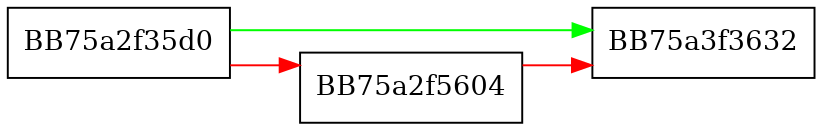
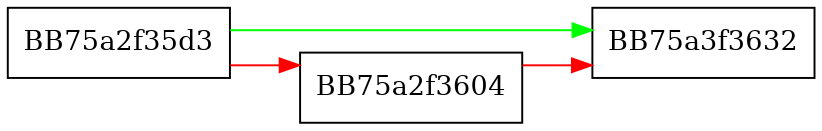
(119, 43) -> (119, 43)
(411, 88) -> (411, 88)
